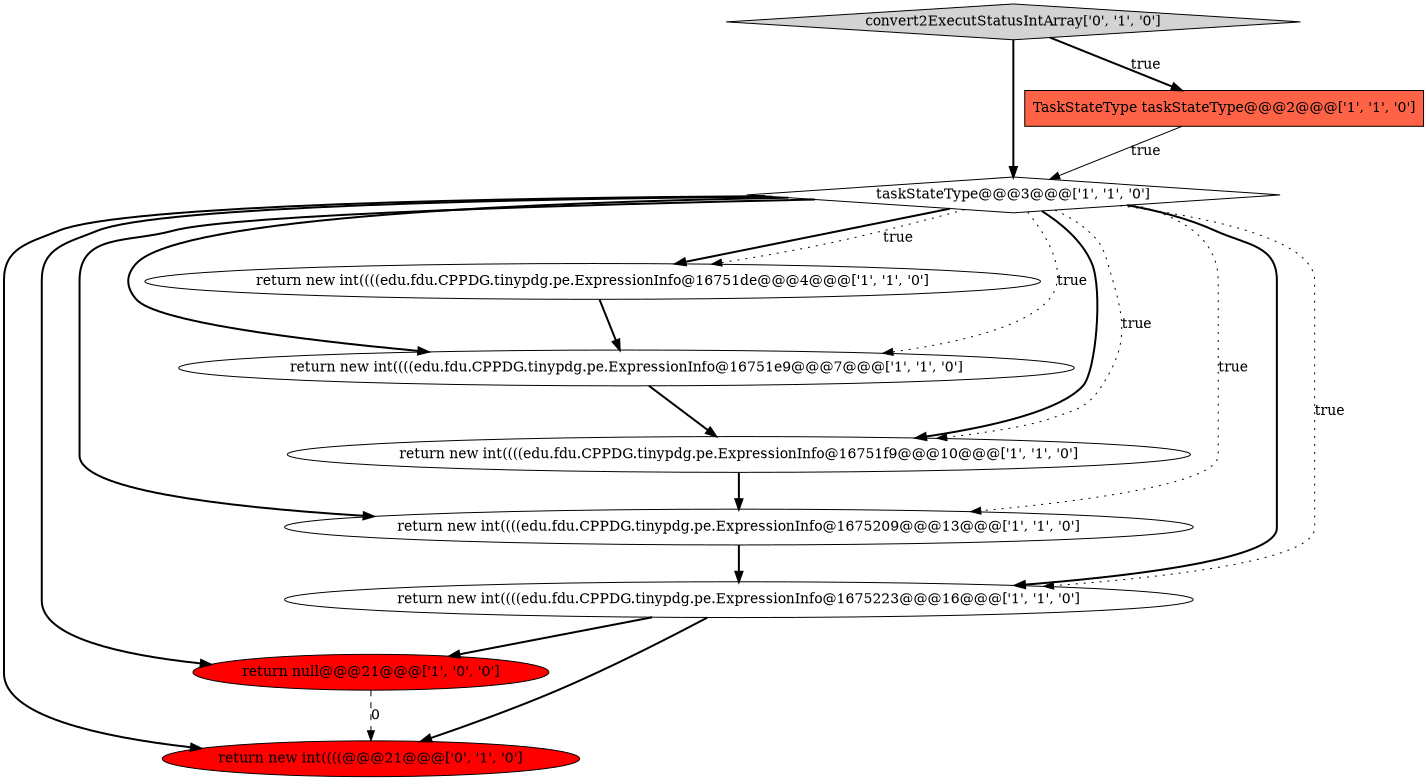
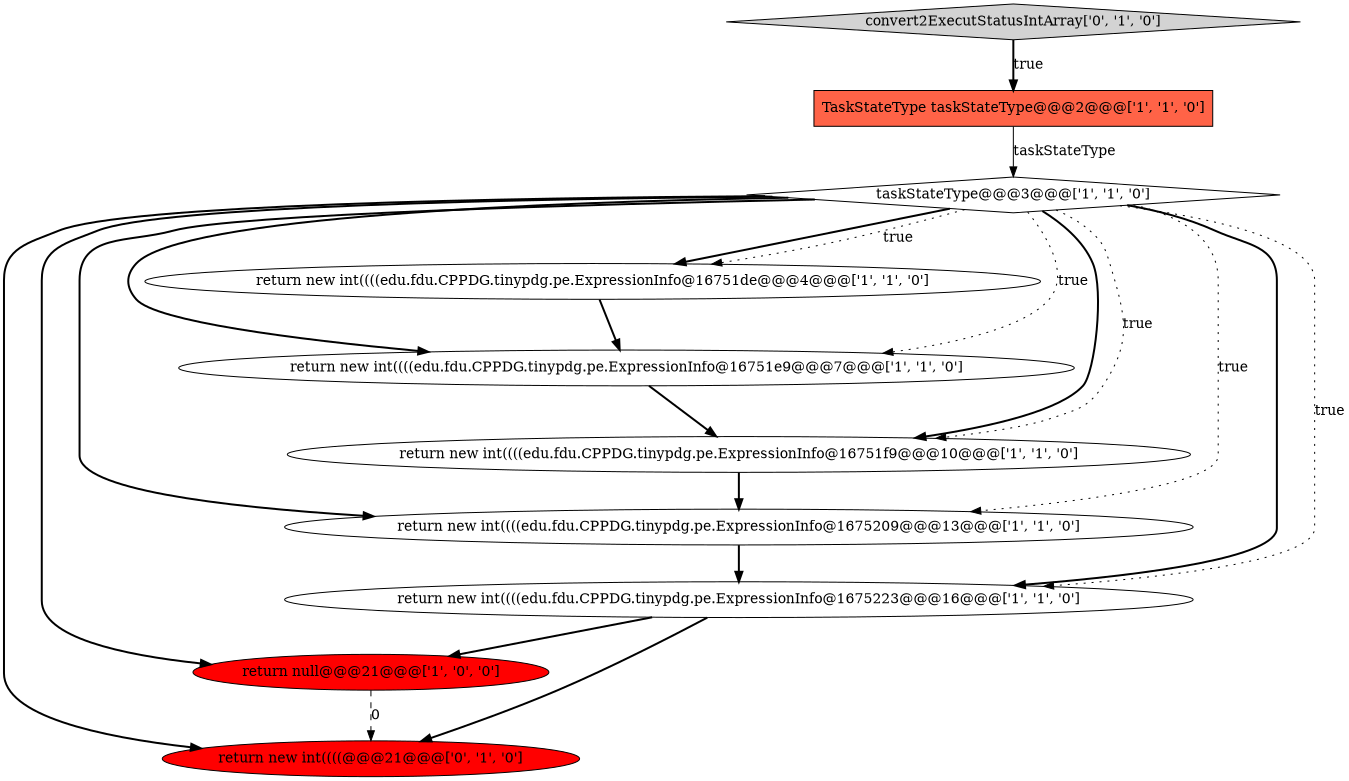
(1013, 103) -> none
(1146, 152) -> (1065, 152)
